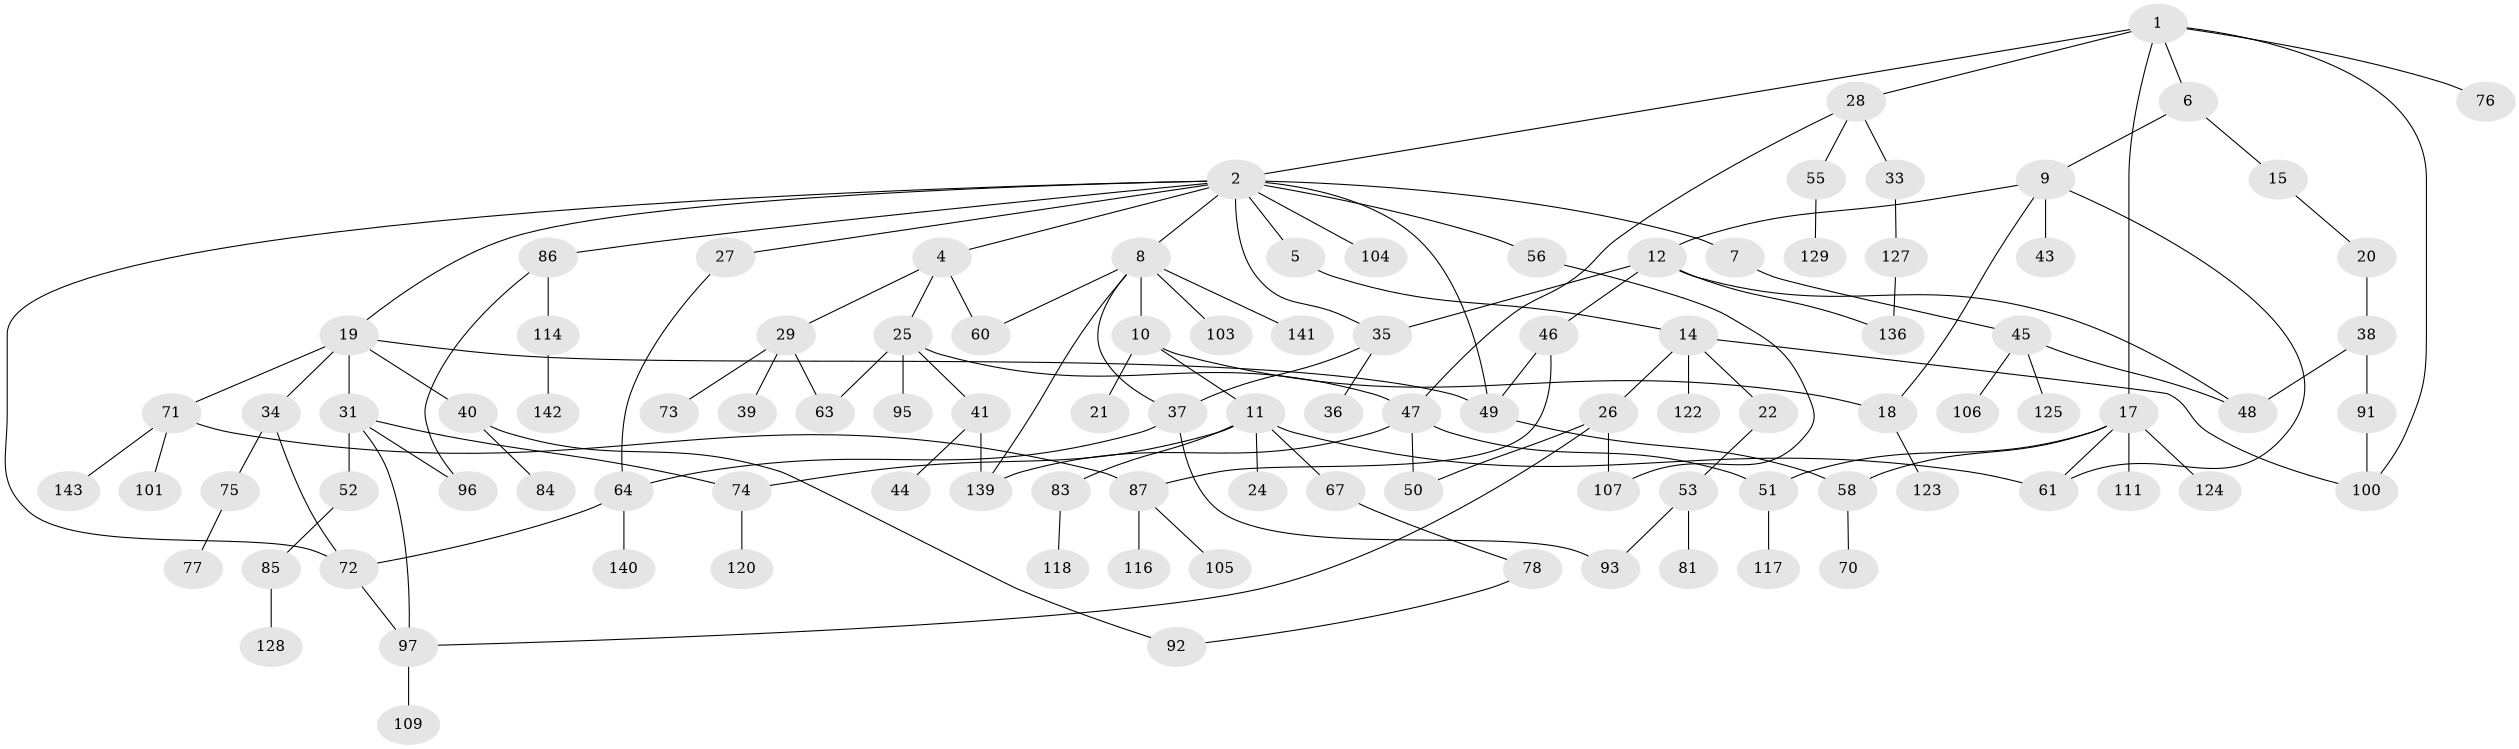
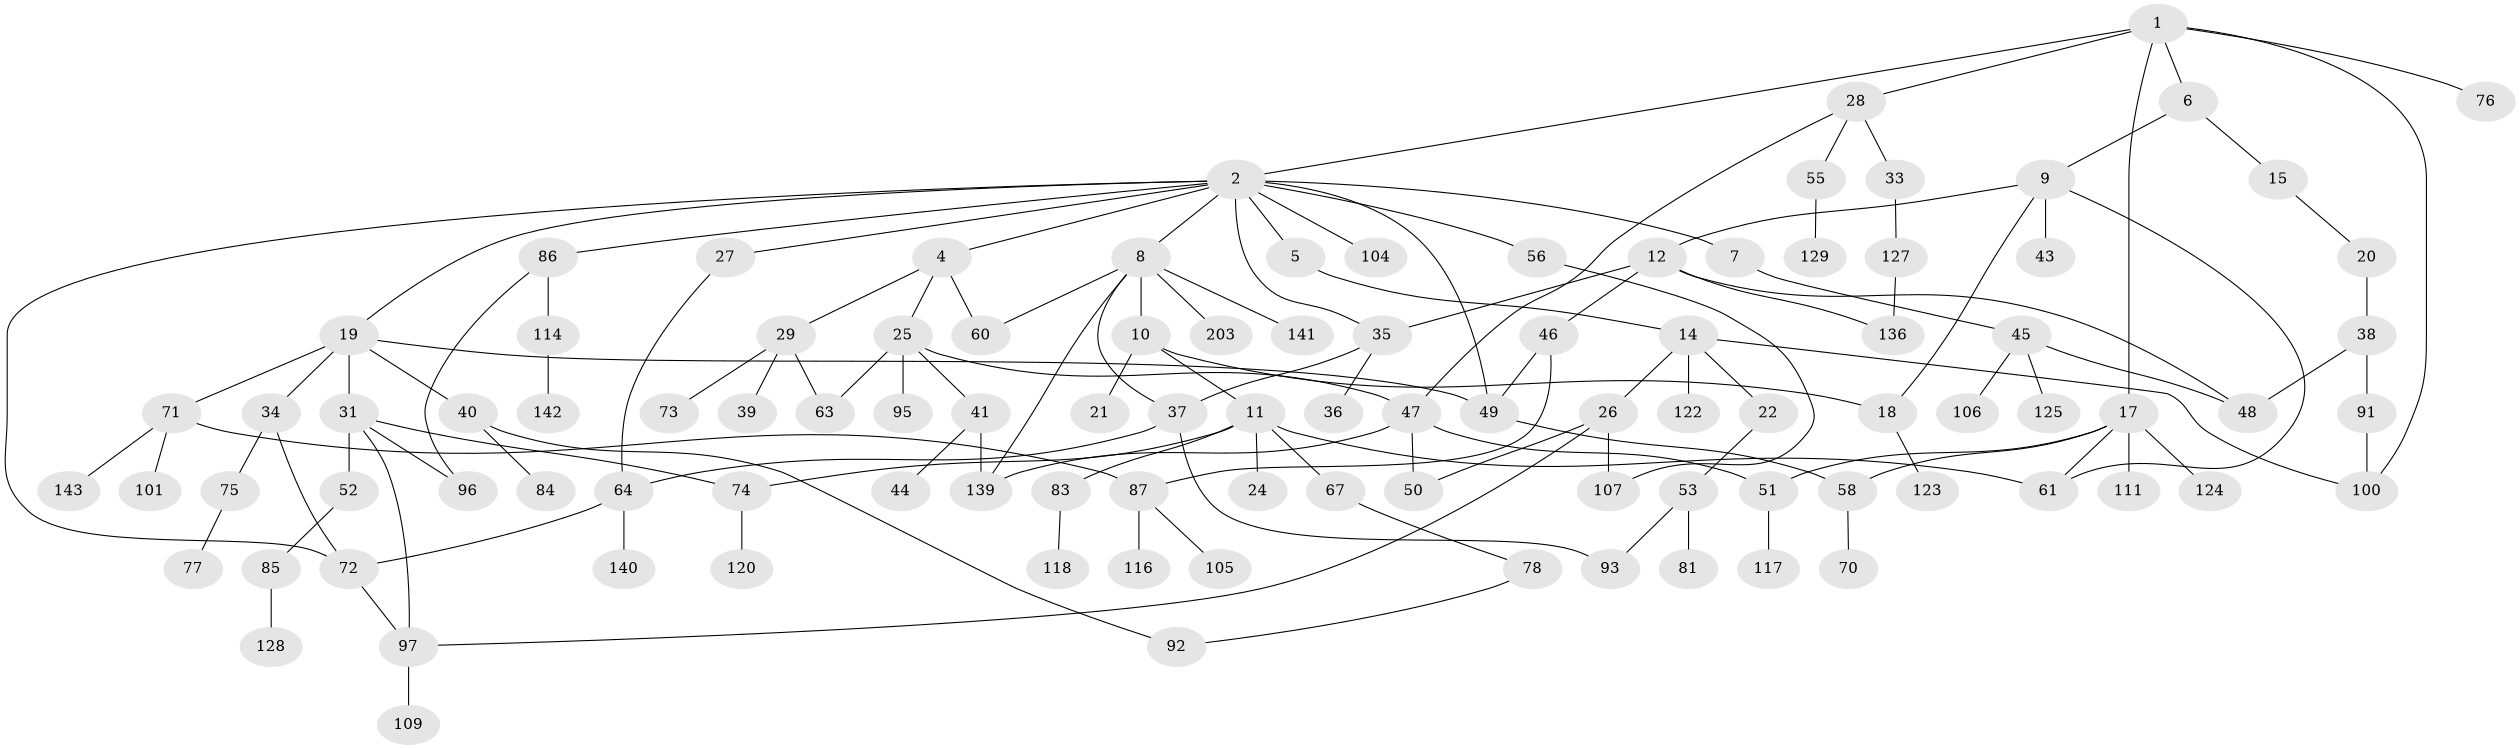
(1221, 335) -> (1221, 335)
